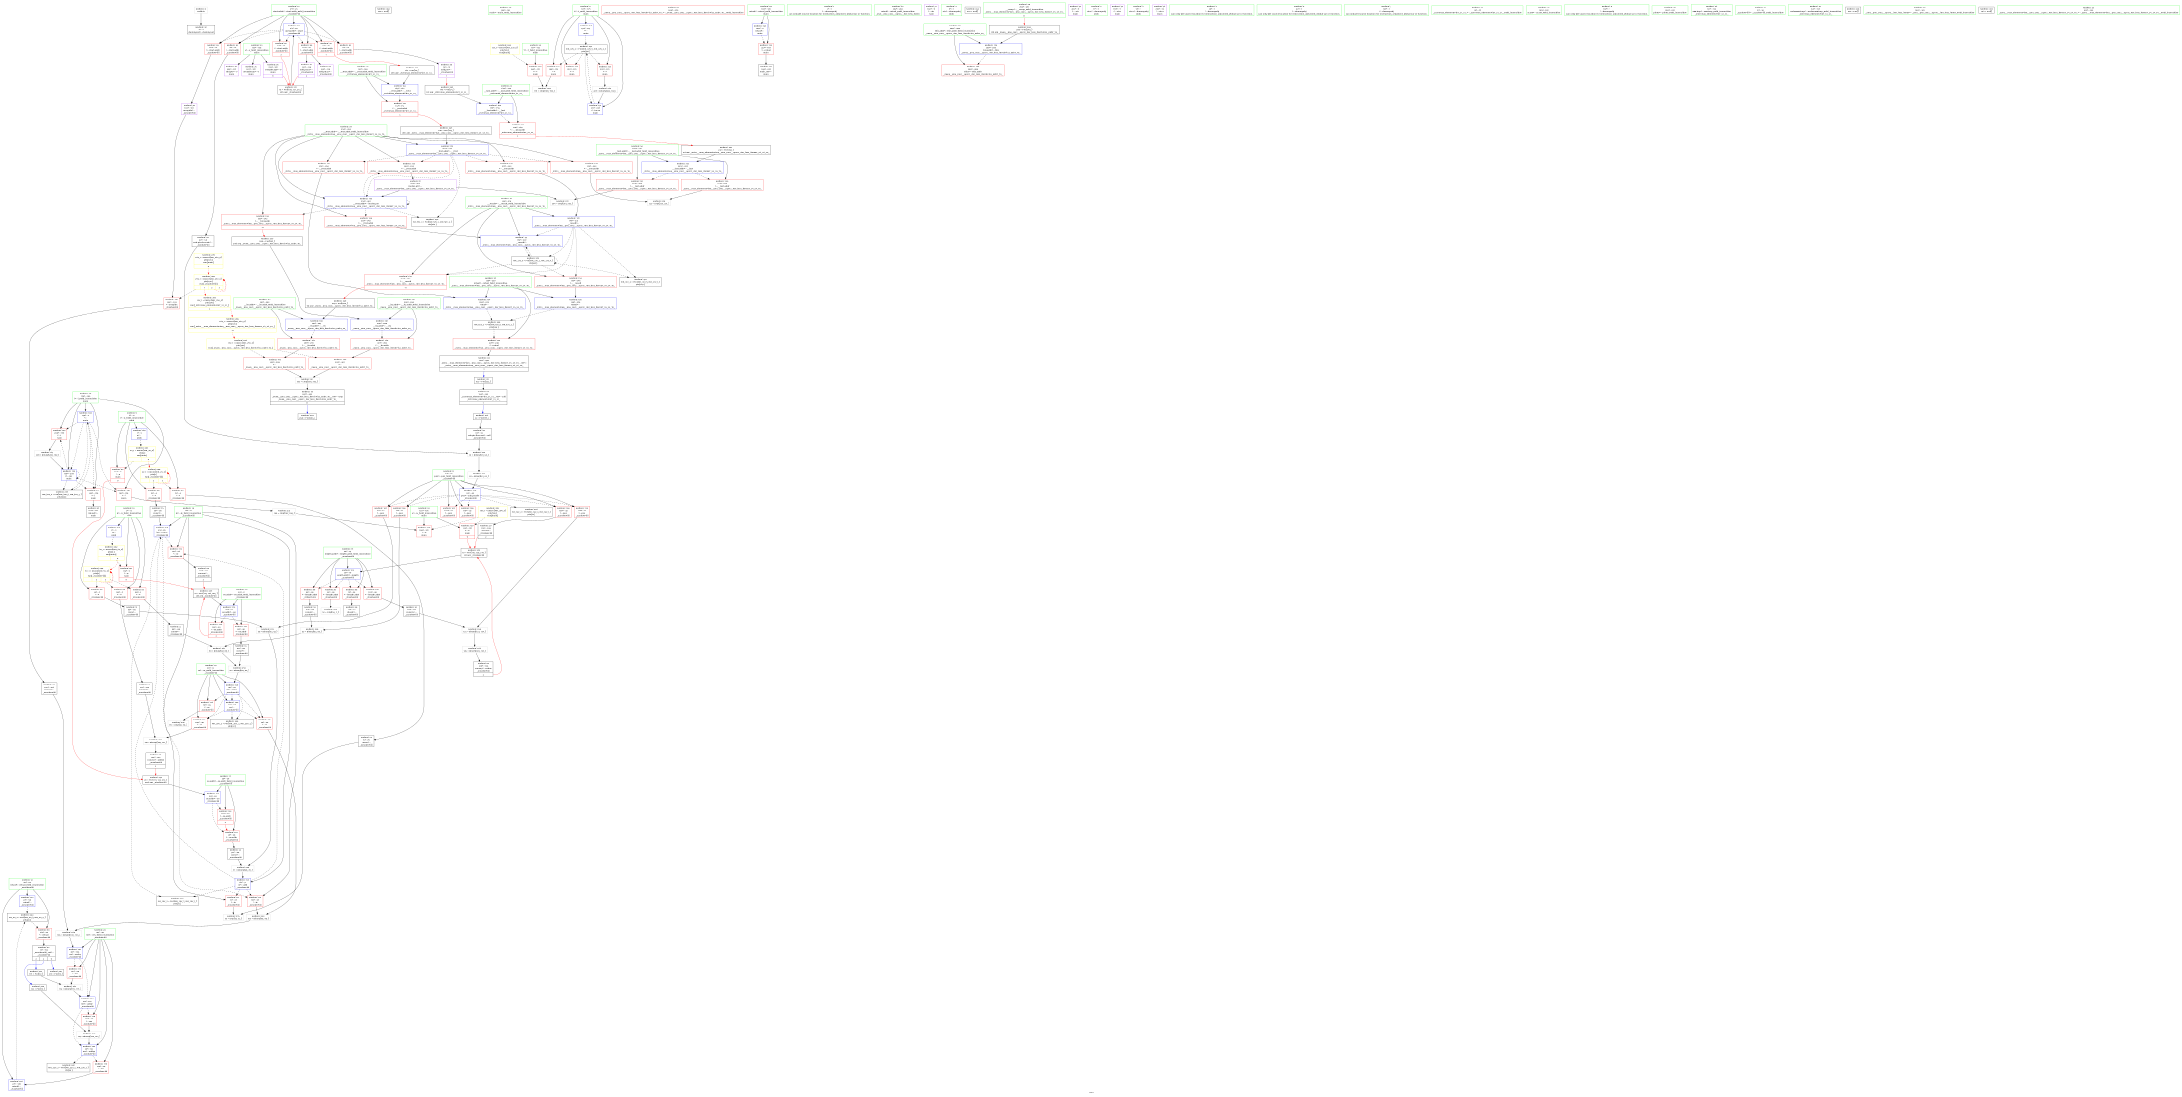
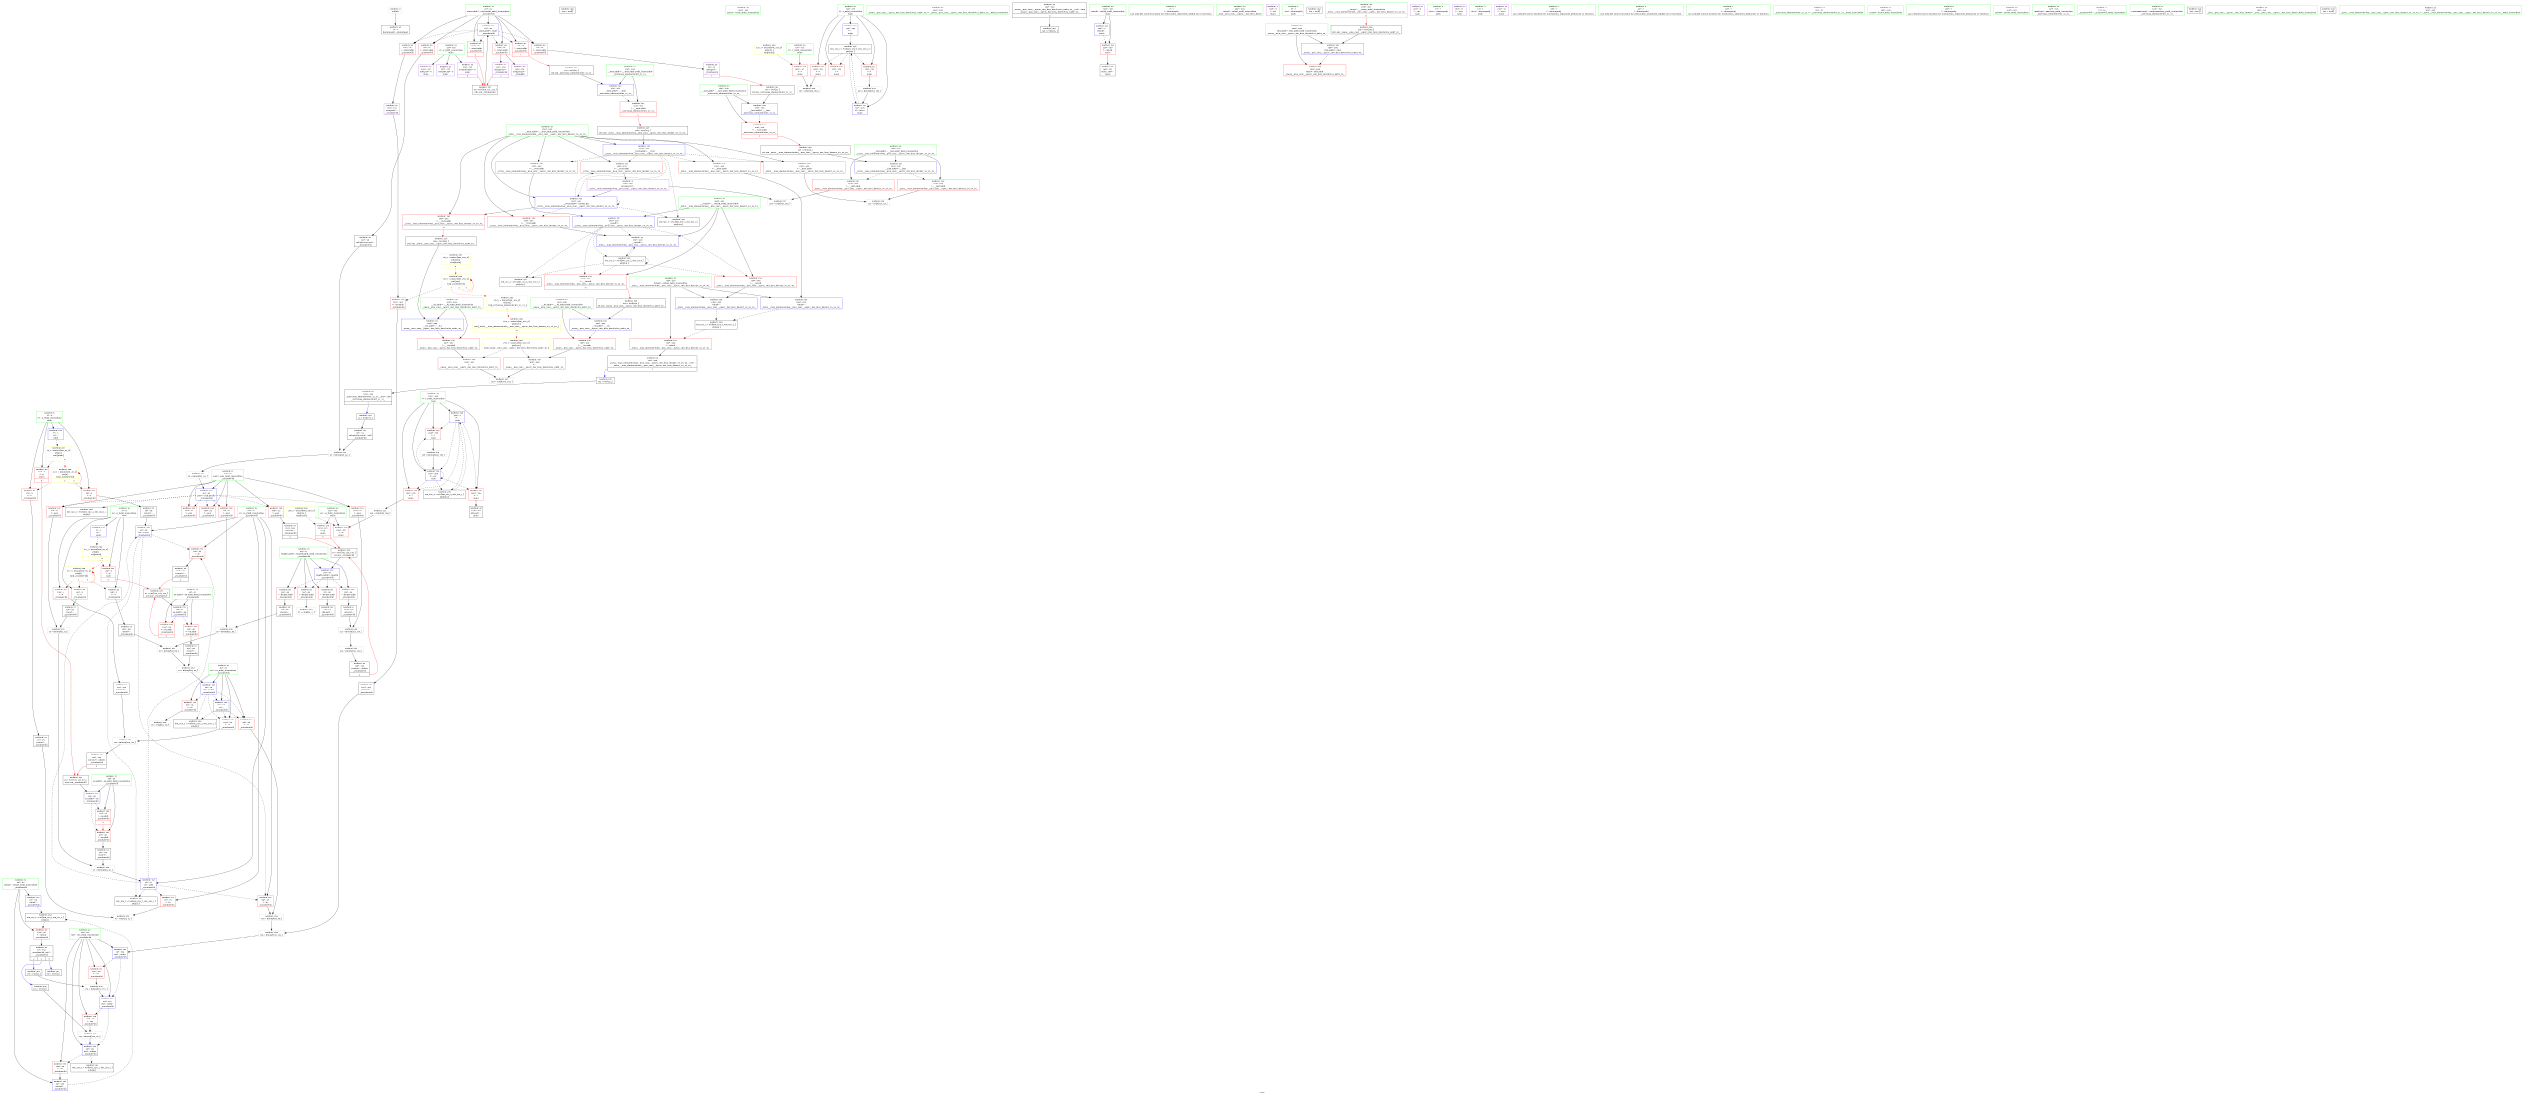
(673, 10) -> (938, 10)
(325, 74) -> (520, 74)
(320, 211) -> (511, 211)
(307, 386) -> none
(310, 597) -> (285, 597)
